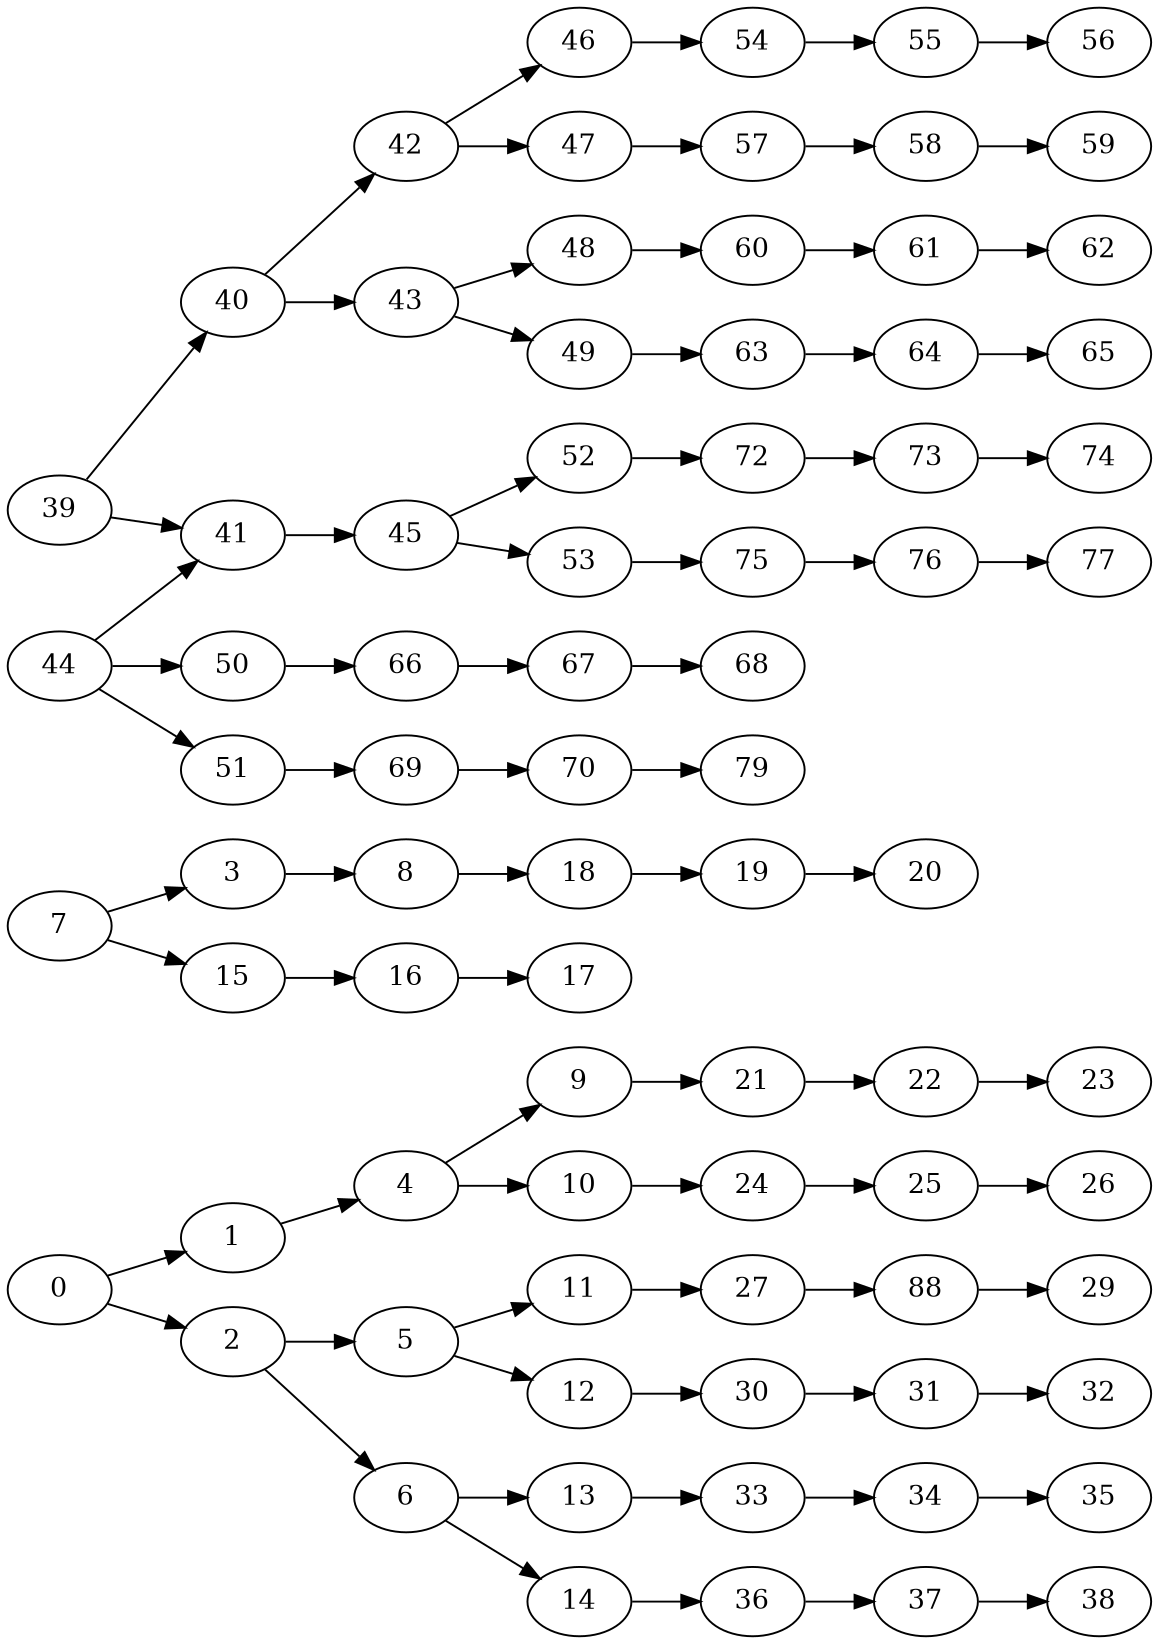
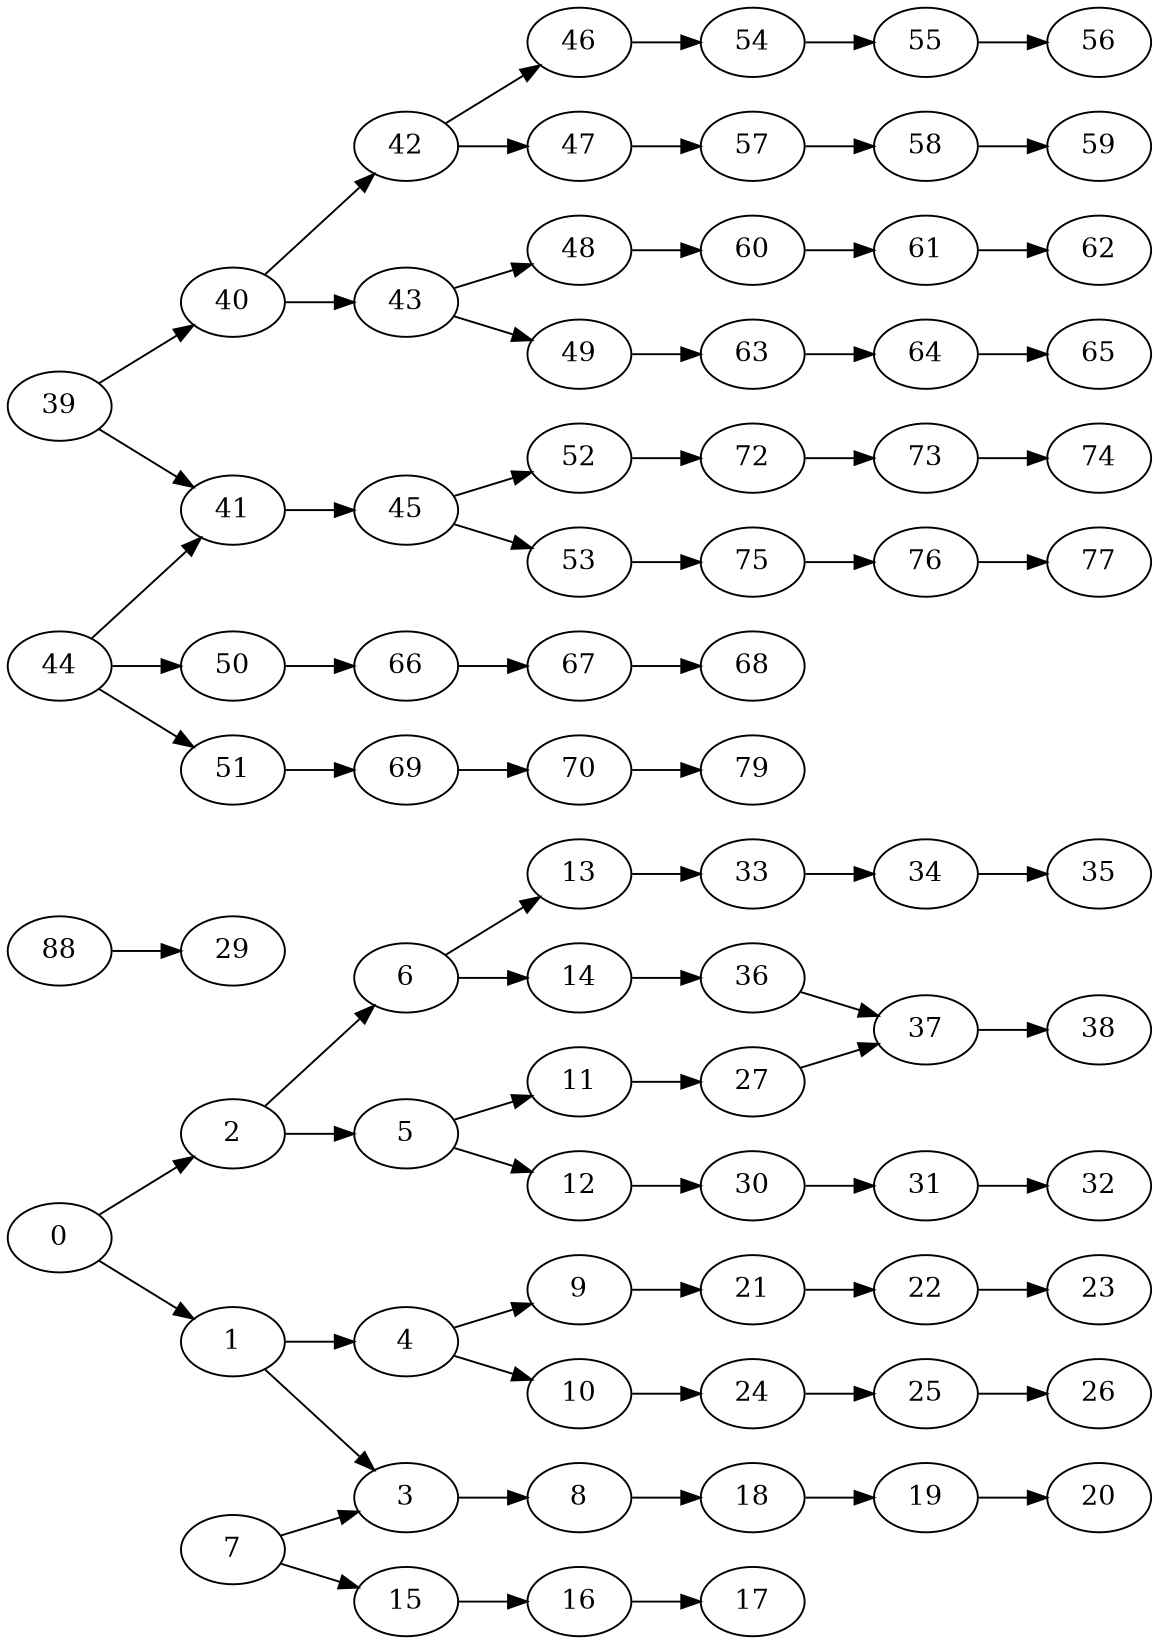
(830, 1290) -> (830, 1059)
none -> (312, 1413)
